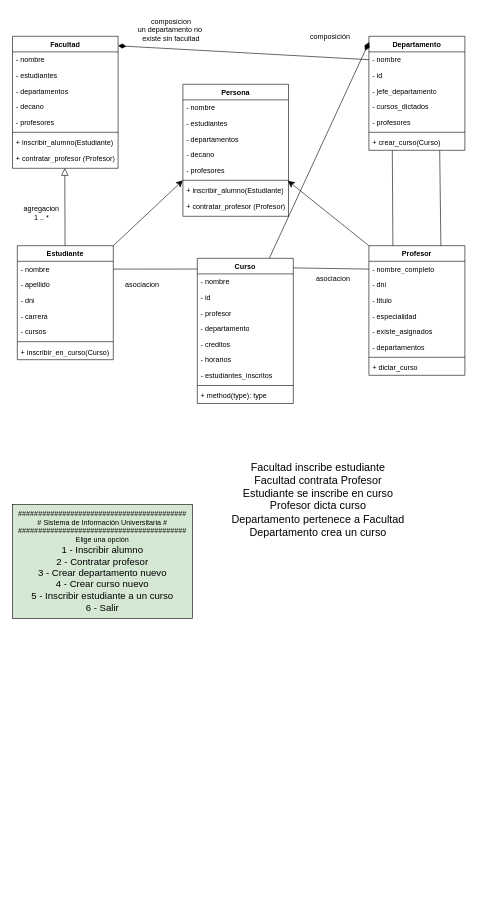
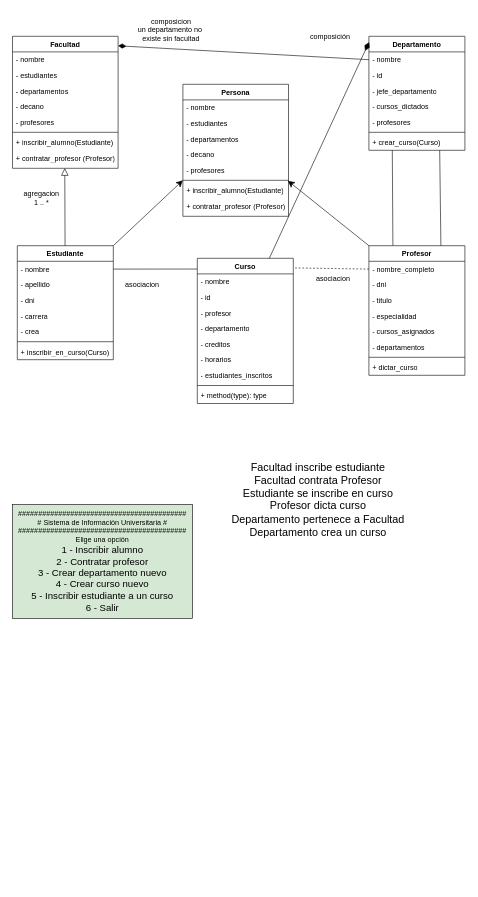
(41, 213) -> (41, 198)
(329, 268) -> (329, 268)
(36, 332) -> (32, 332)
(406, 332) -> (407, 332)
